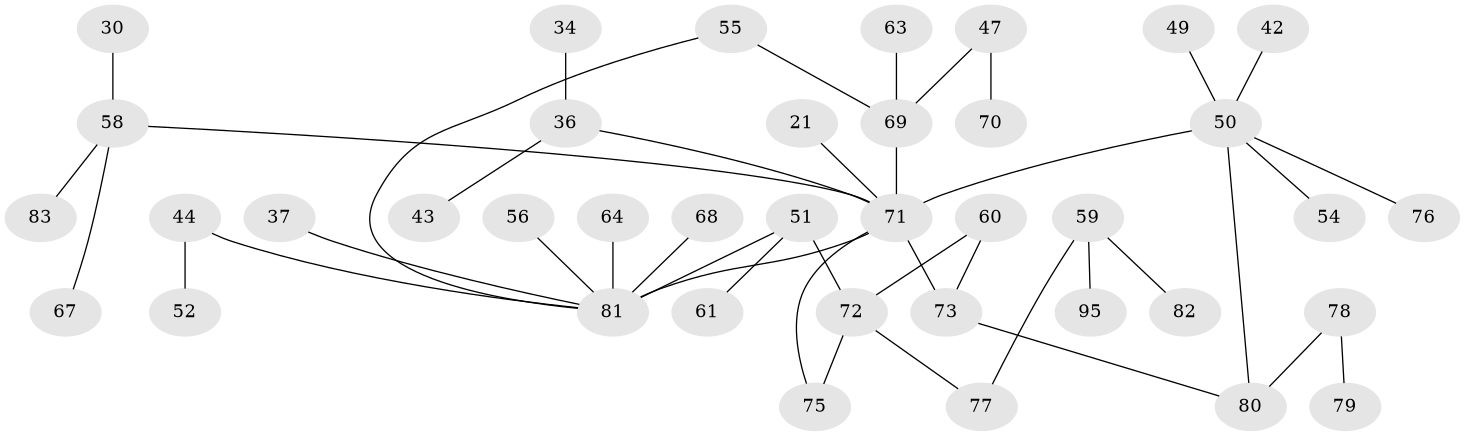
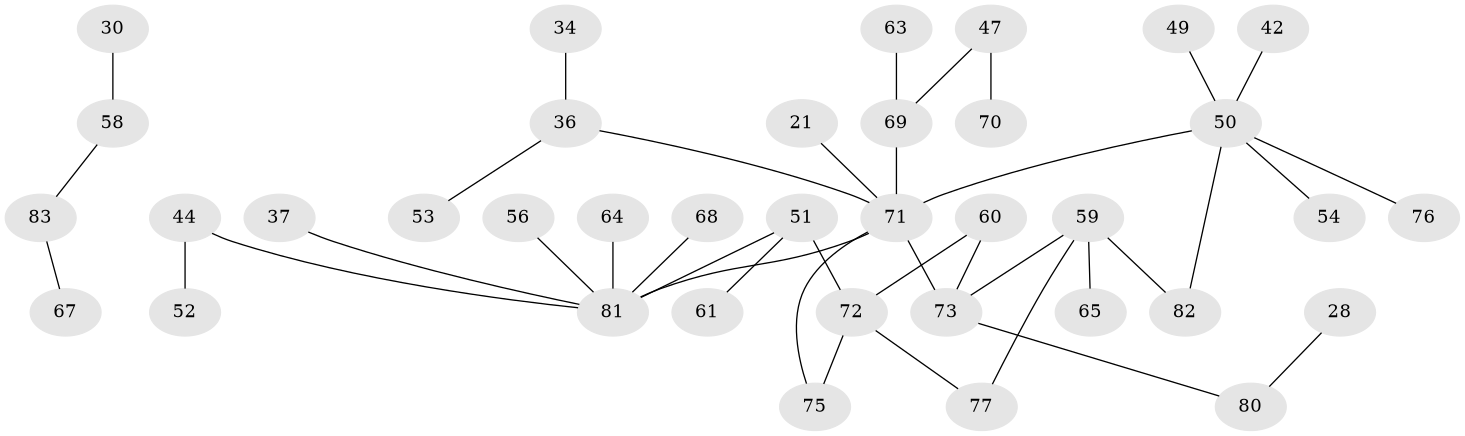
(731, 29) -> none
(511, 150) -> none
(424, 218) -> (424, 218)
(94, 219) -> (53, 265)
none -> (1017, 265)
(1238, 265) -> (1206, 218)
(1091, 312) -> (1091, 312)
(1340, 312) -> (1340, 312)
(1345, 407) -> none
